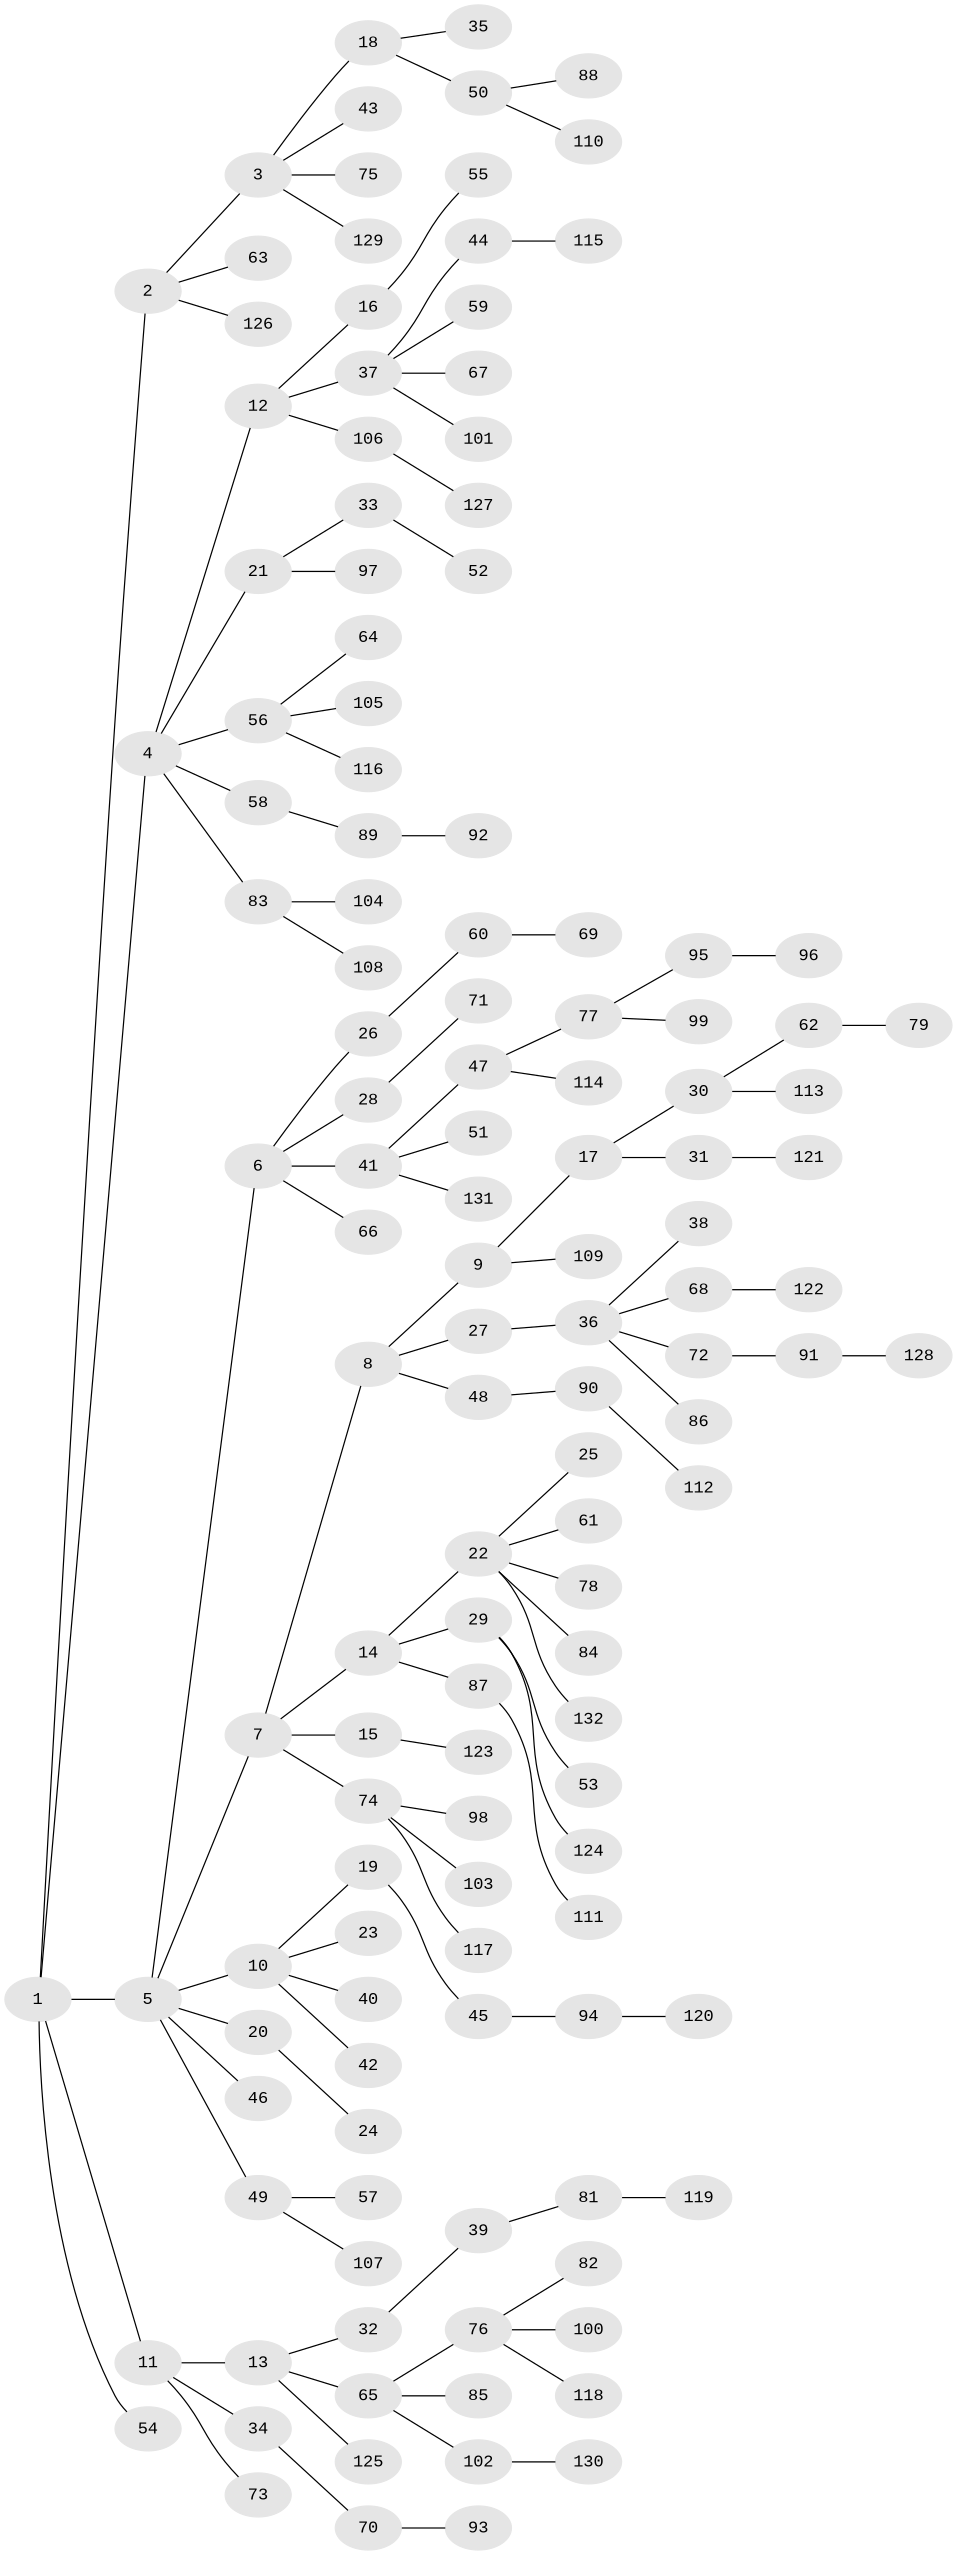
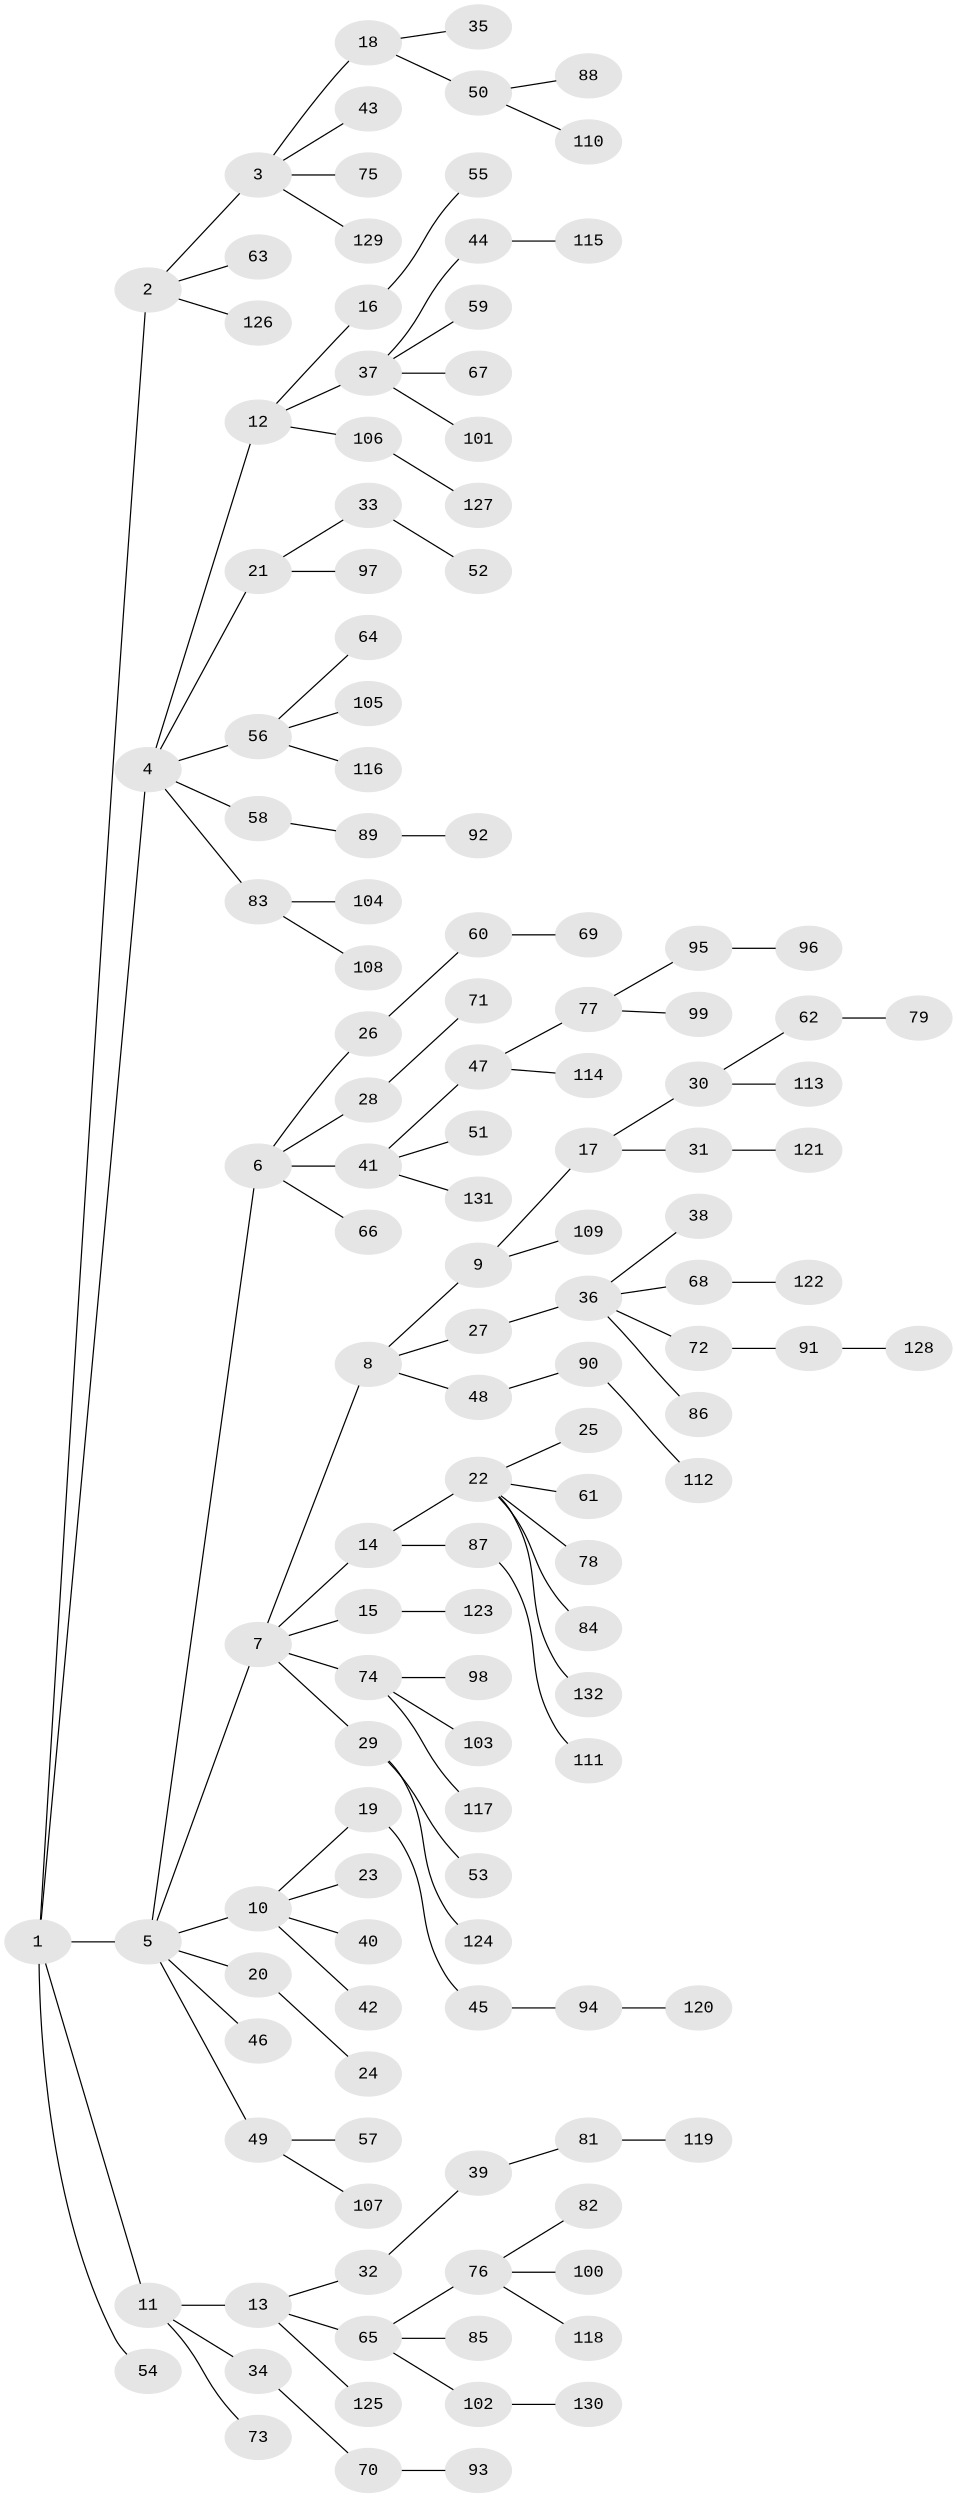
(424, 1637) -> (313, 1694)
